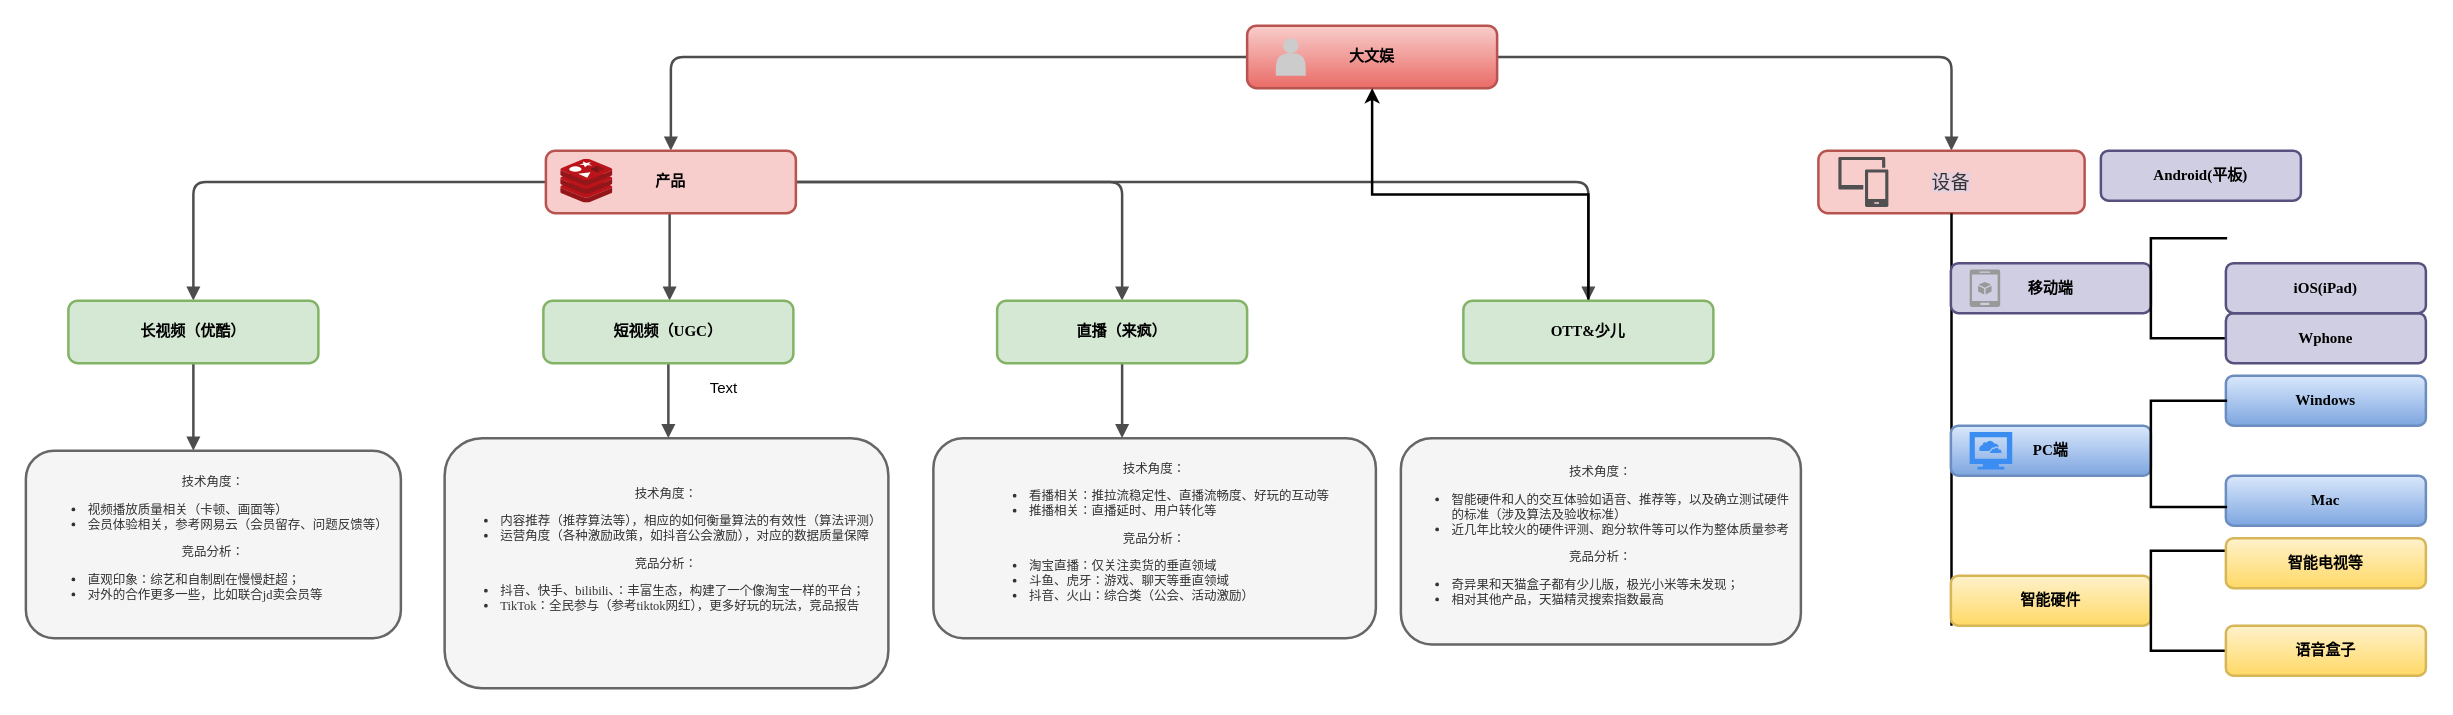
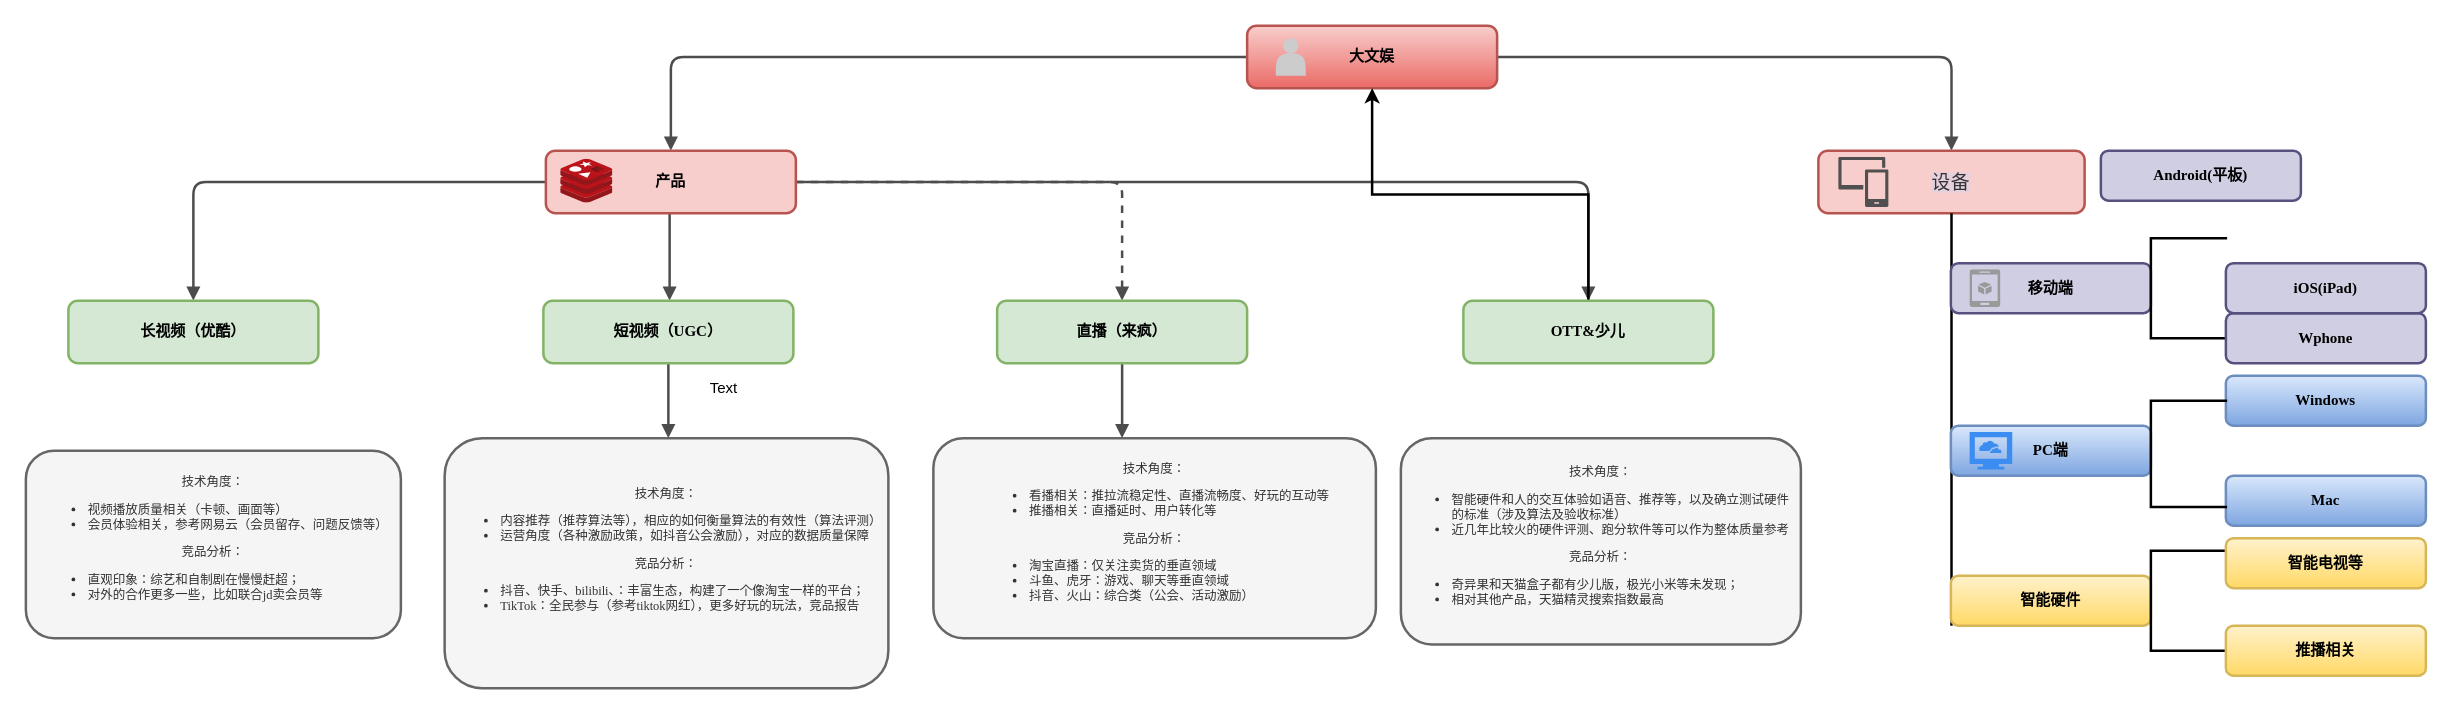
(1122, 234) -> (1122, 234)
(193, 398) -> none
(2326, 651) -> (2326, 651)
